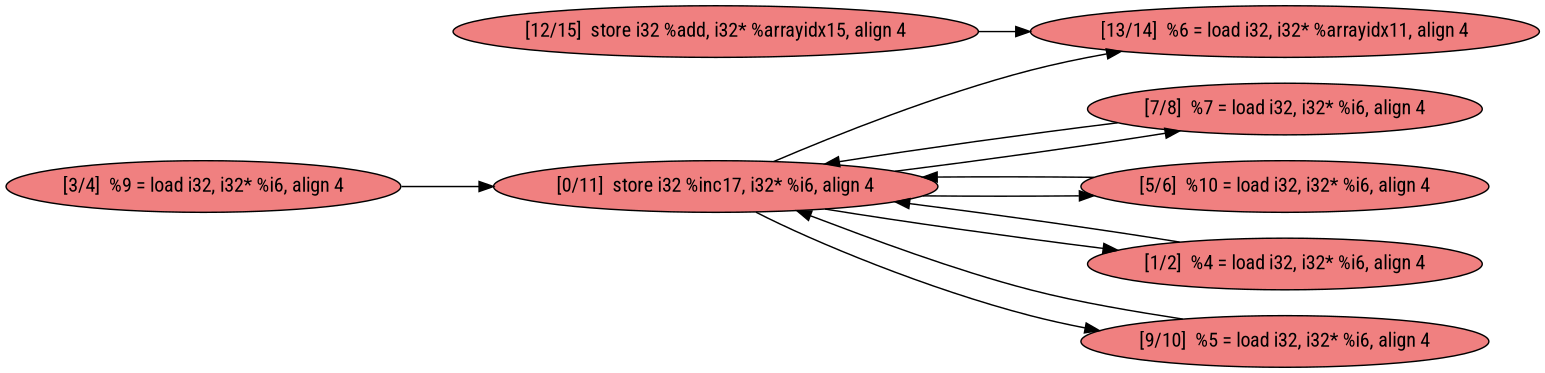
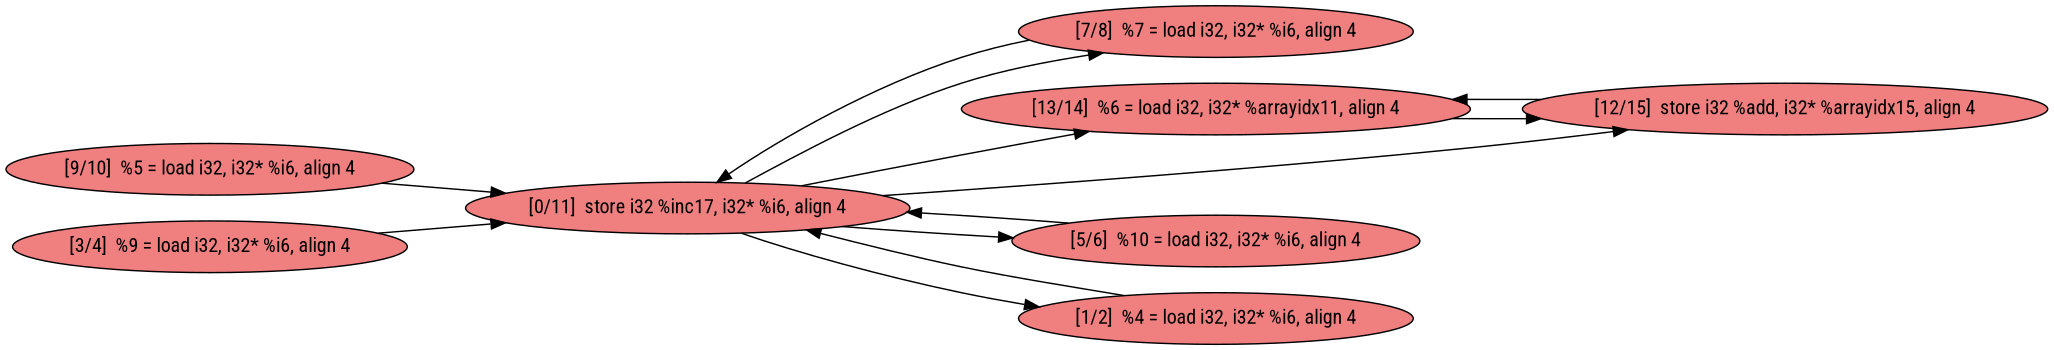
none -> (1489, 119)
(917, 280) -> (1248, 168)
